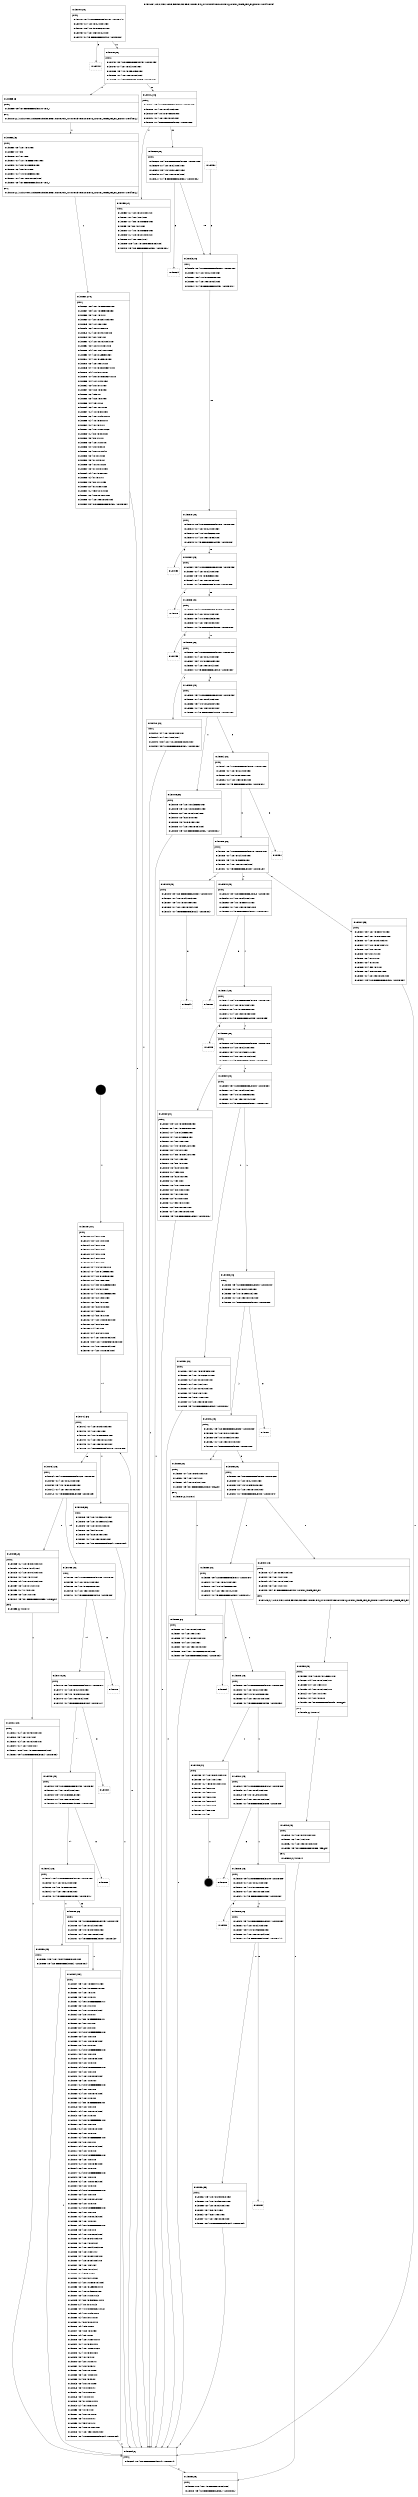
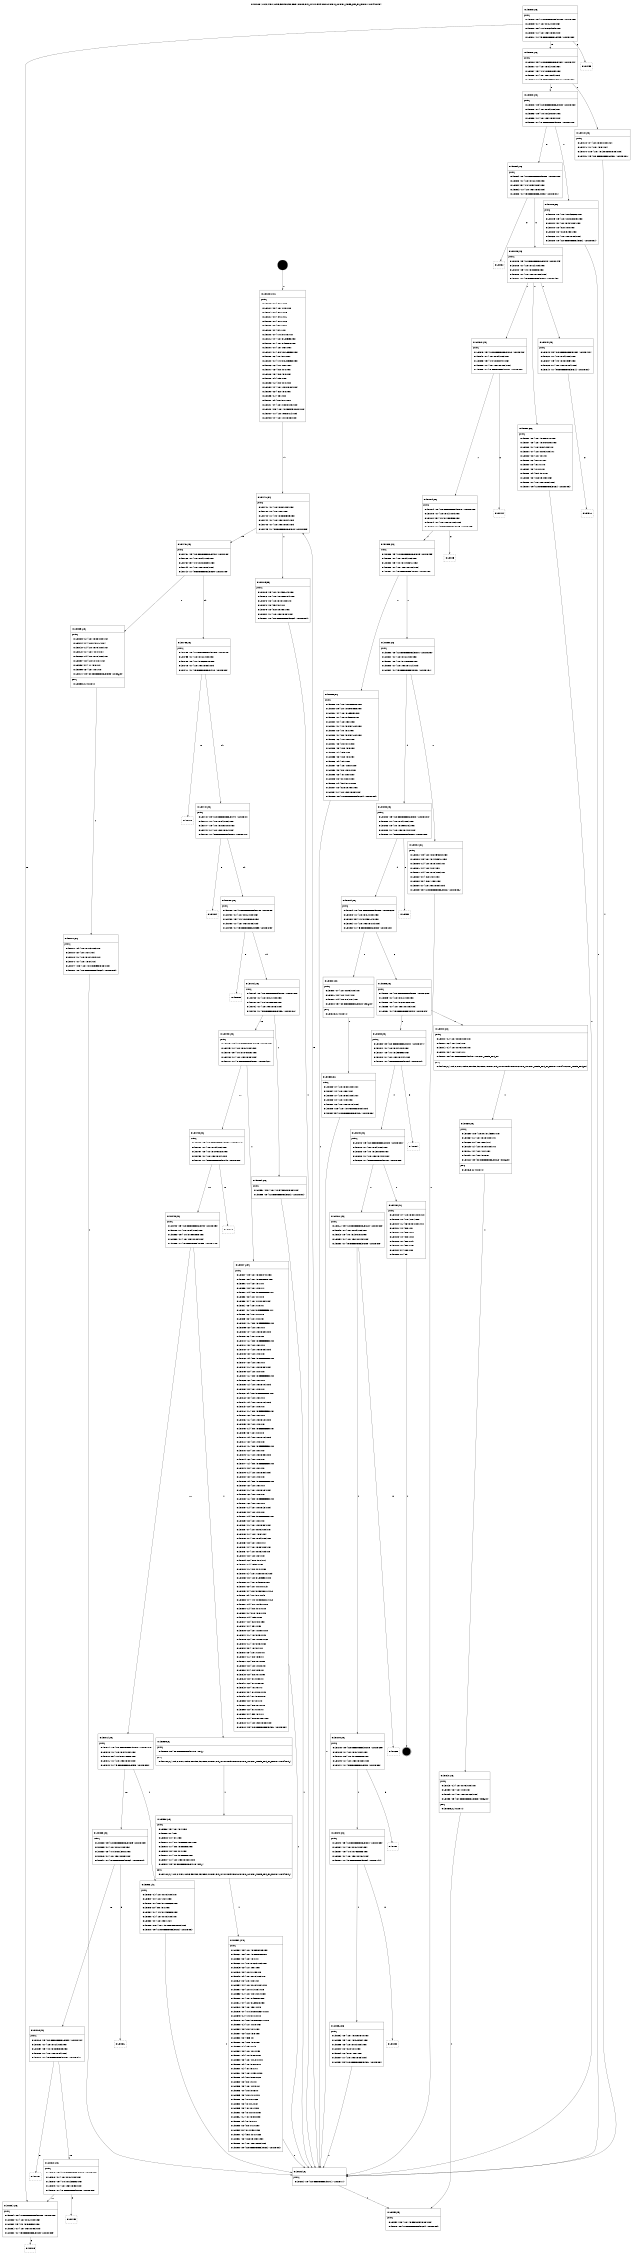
(210, 211) -> (45, 2117)
(209, 592) -> (25, 883)
none -> (232, 1097)
